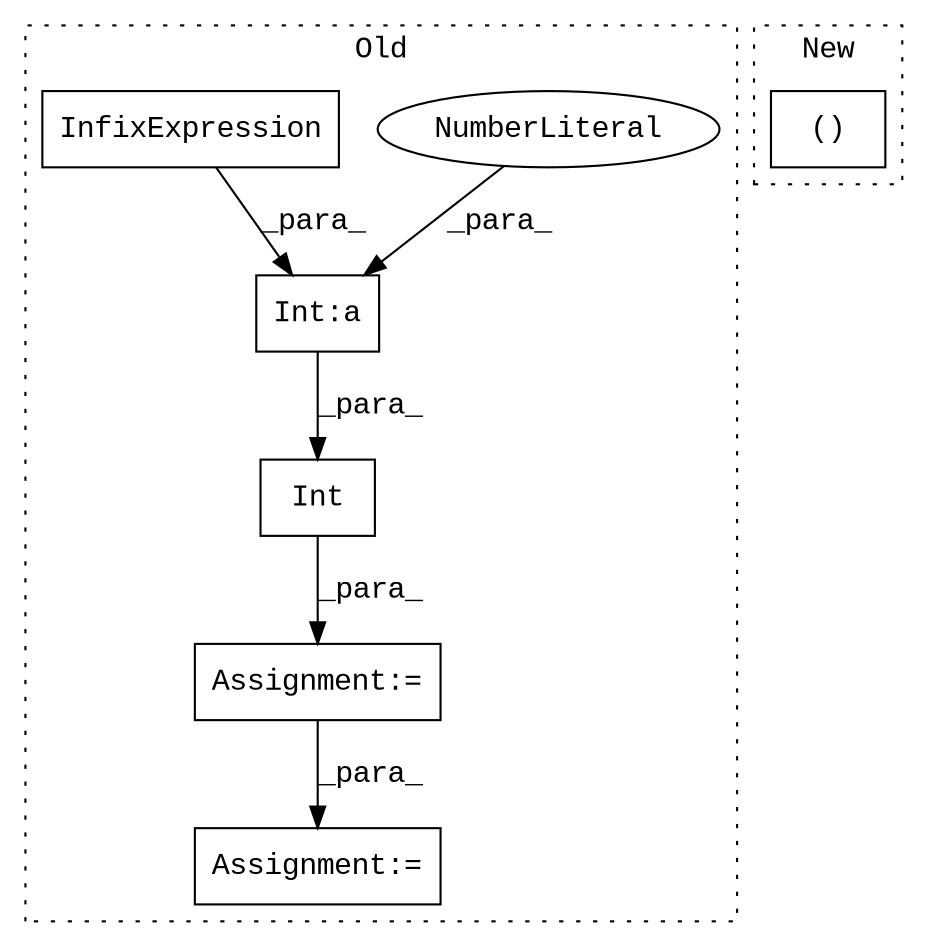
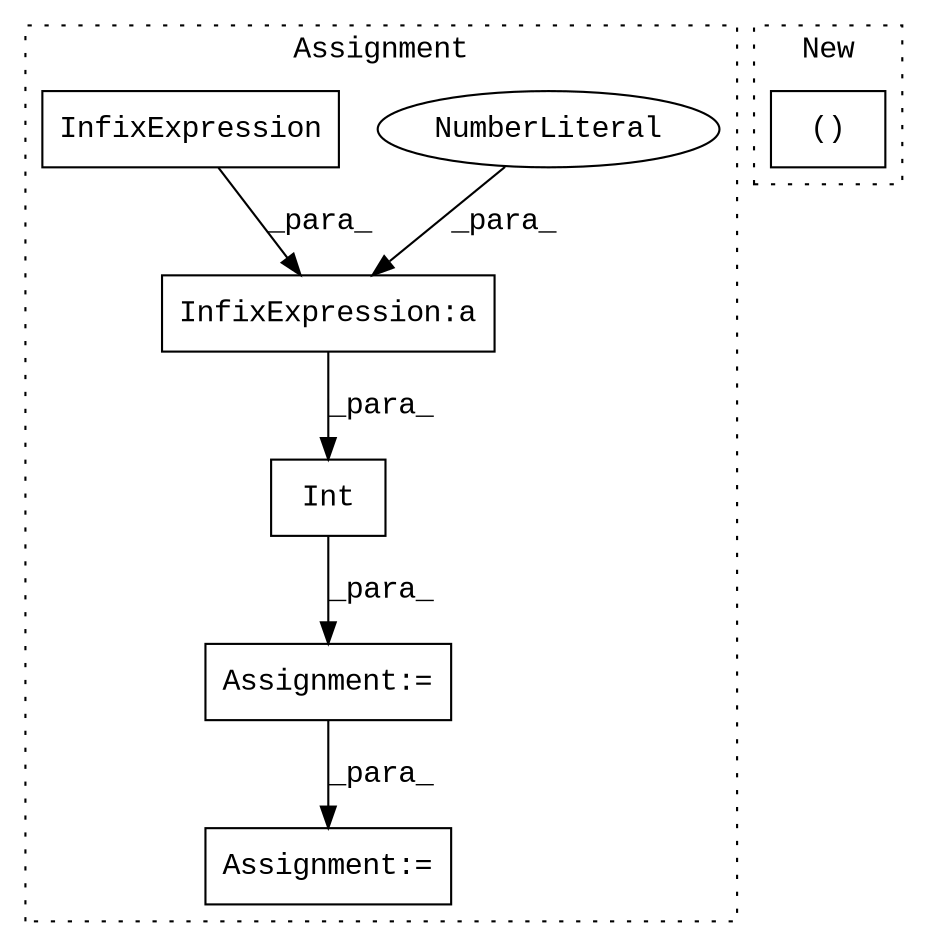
(381, 50) -> (381, 50)
(318, 313) -> (328, 313)
